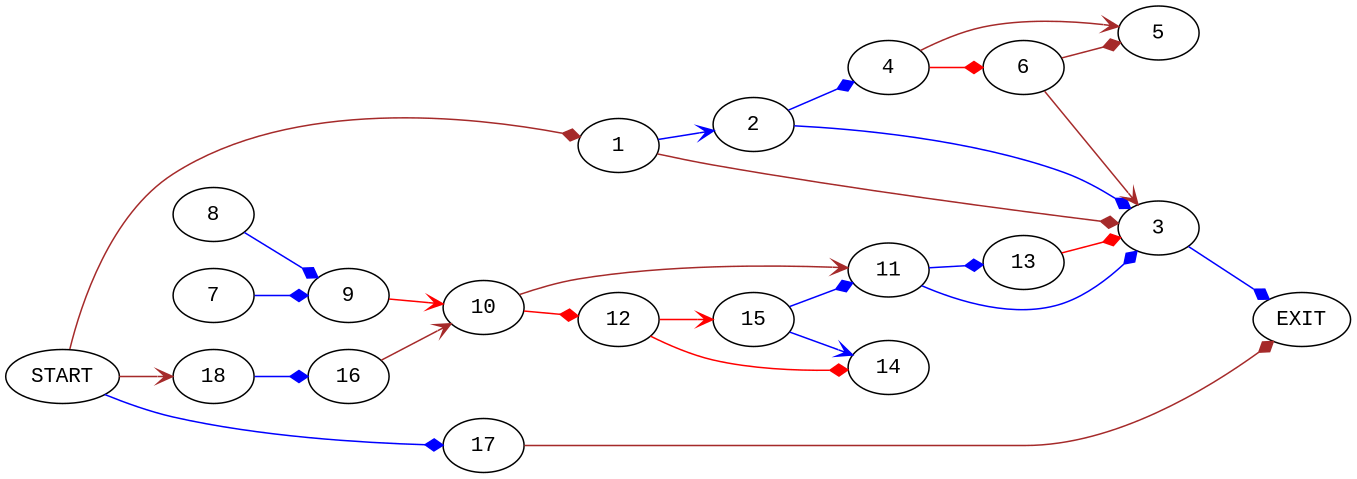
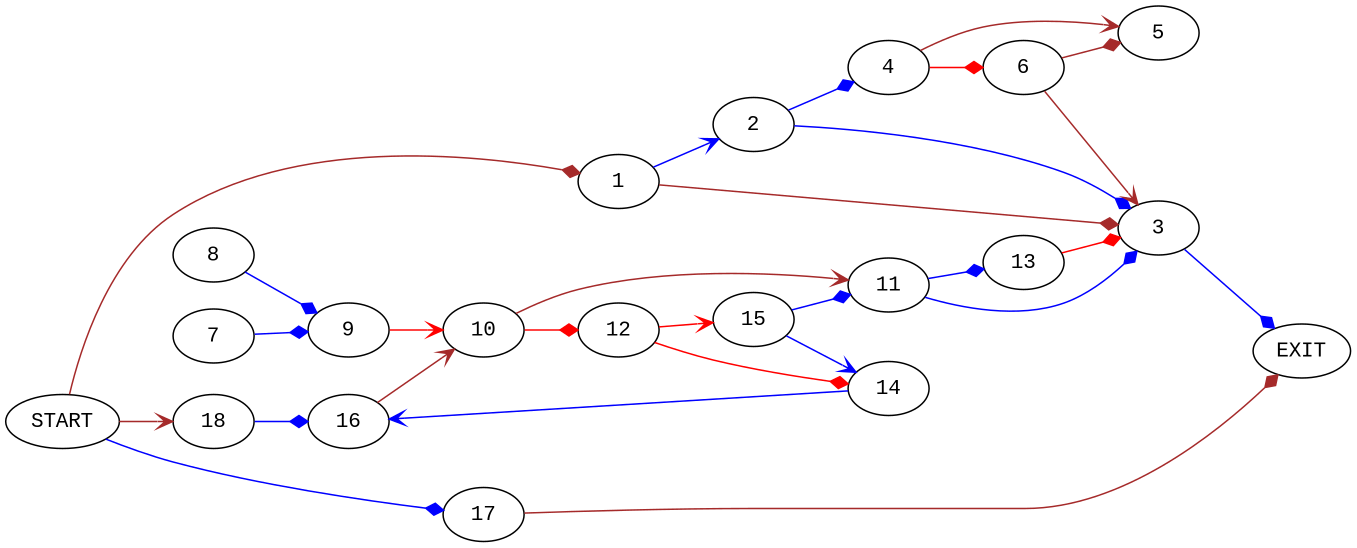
none -> (626, 405)
